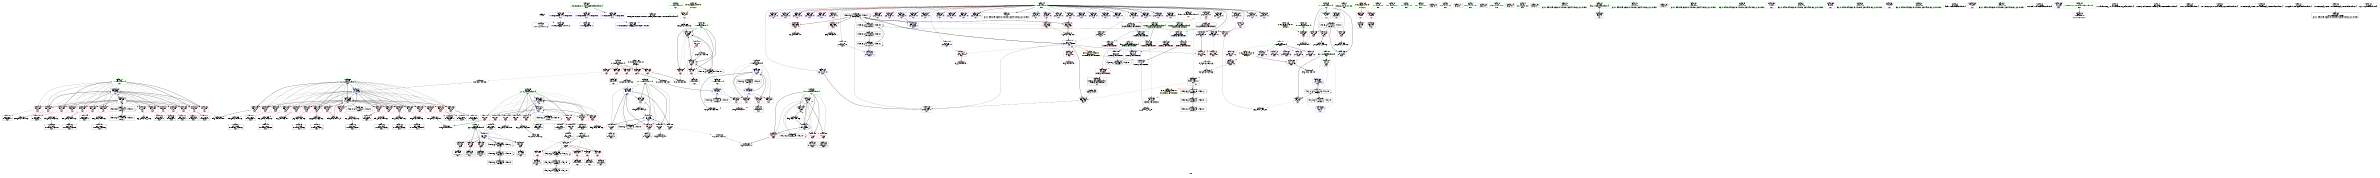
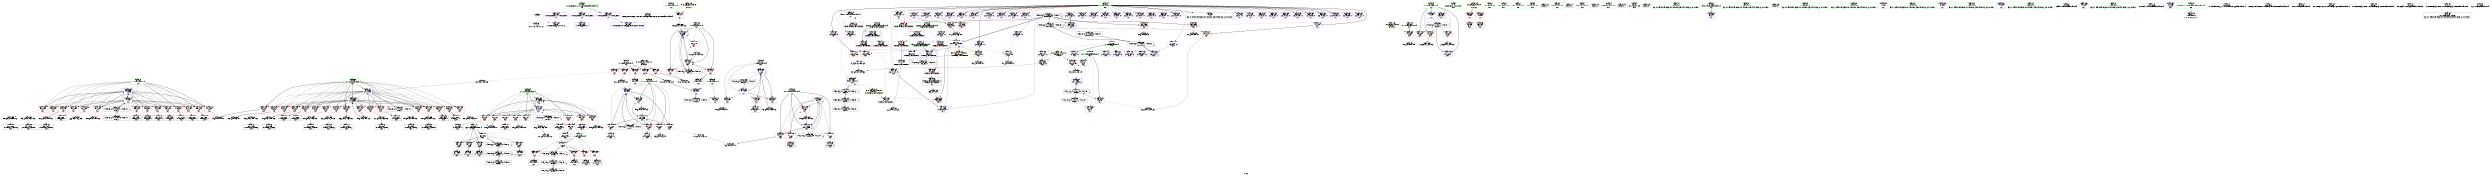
none -> (980, 44)
none -> (384, 100)
